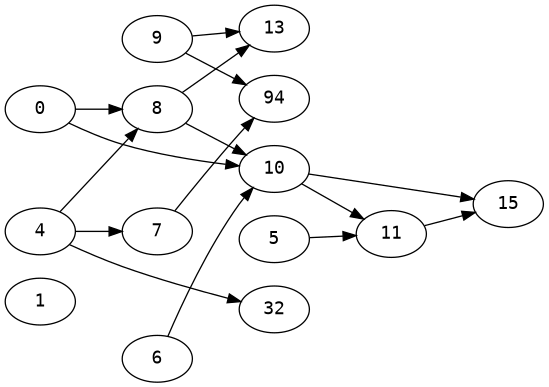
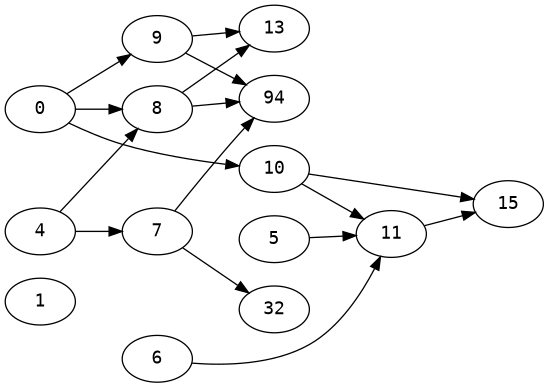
none -> (93, 78)
(210, 136) -> (209, 105)
(202, 265) -> (301, 349)
(148, 275) -> (210, 267)
